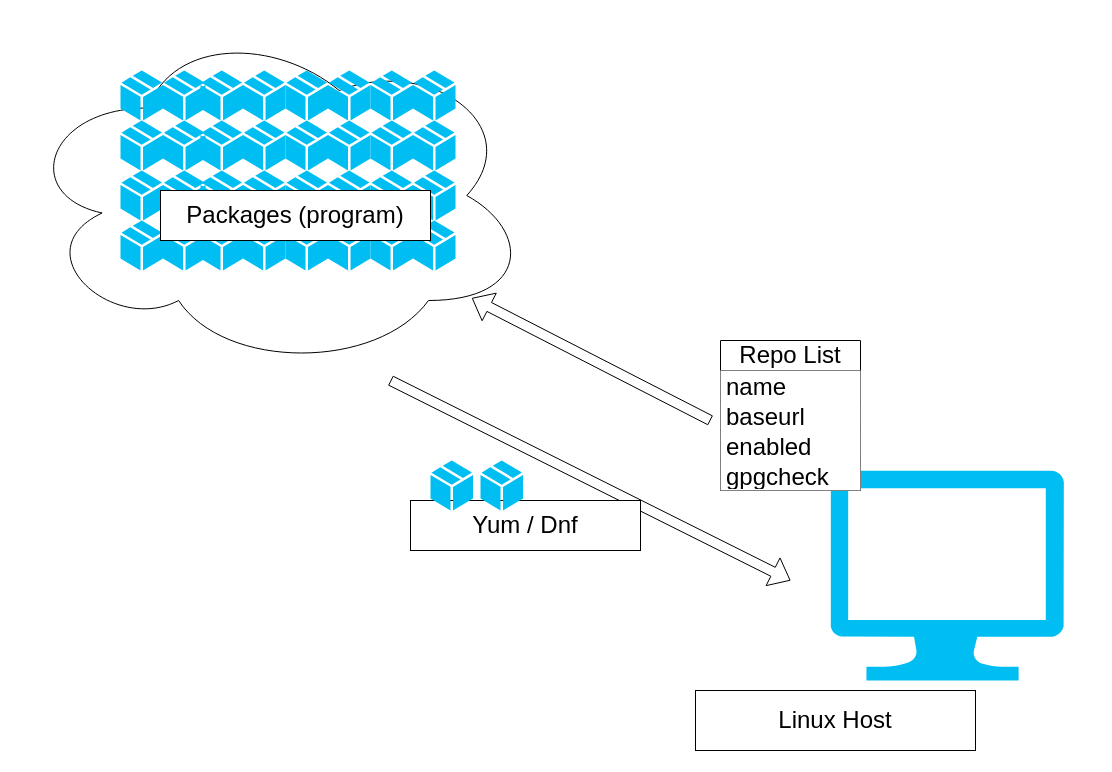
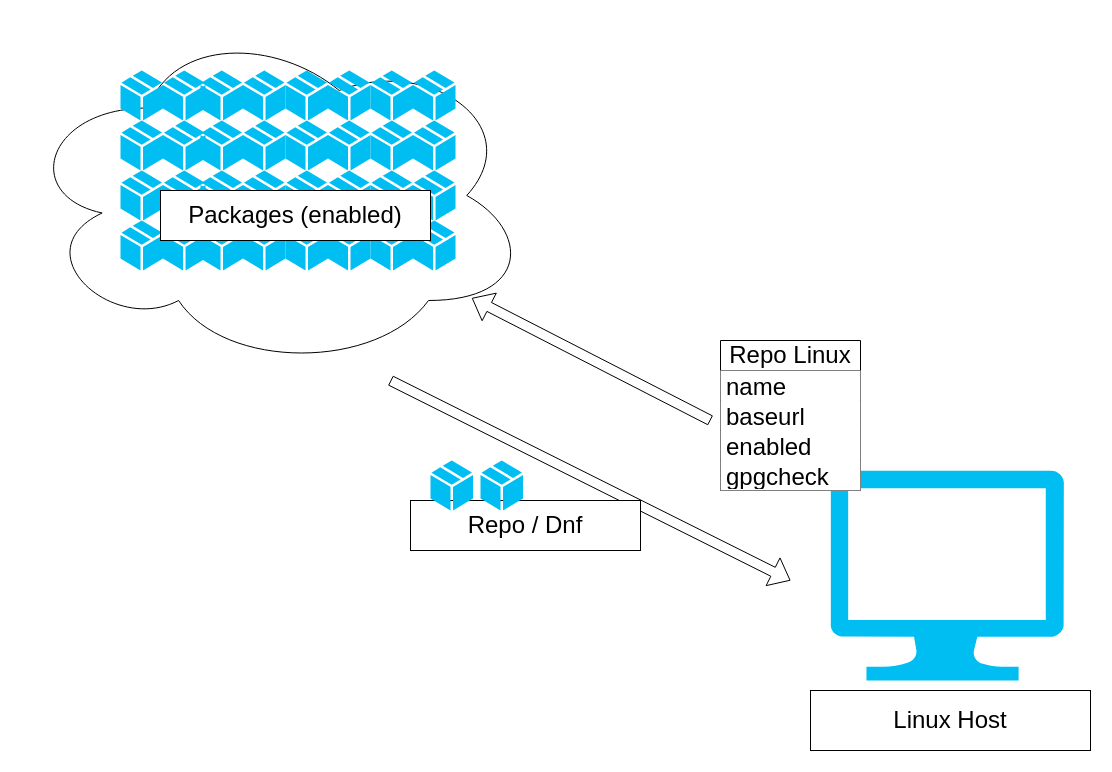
(296, 216) -> (296, 216)
(791, 356) -> (791, 356)
(526, 526) -> (526, 526)
(836, 721) -> (951, 721)
